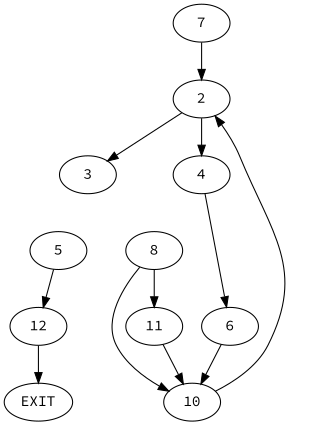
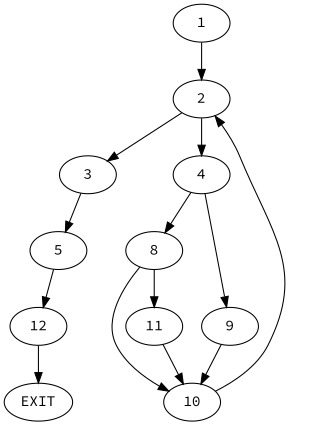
(202, 23) -> (202, 23)
none -> (75, 208)
none -> (181, 208)
(230, 326) -> (230, 326)
